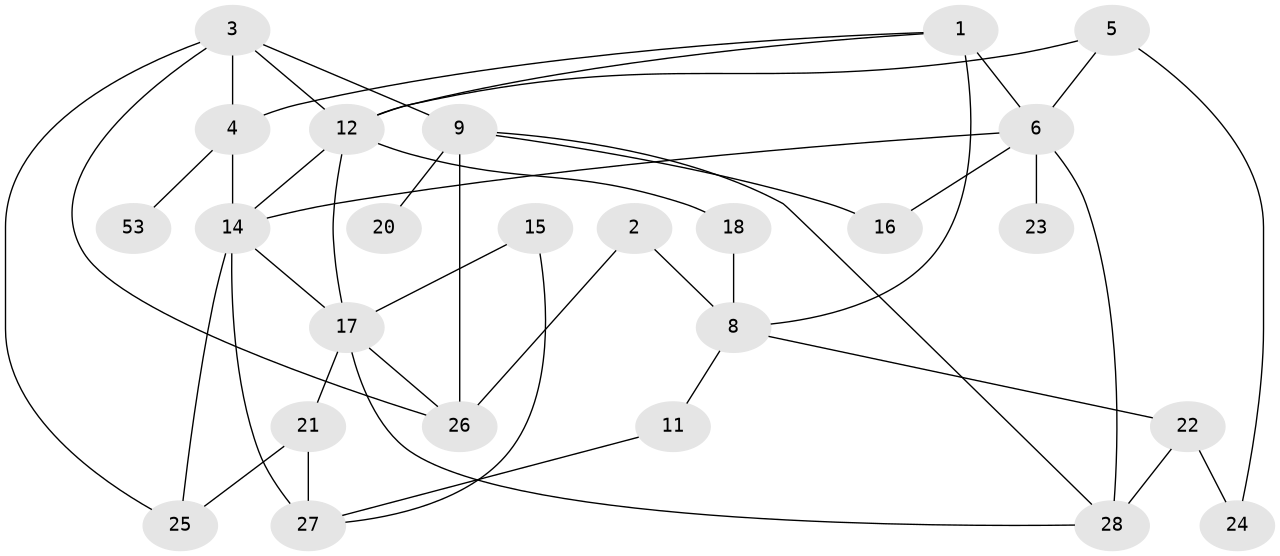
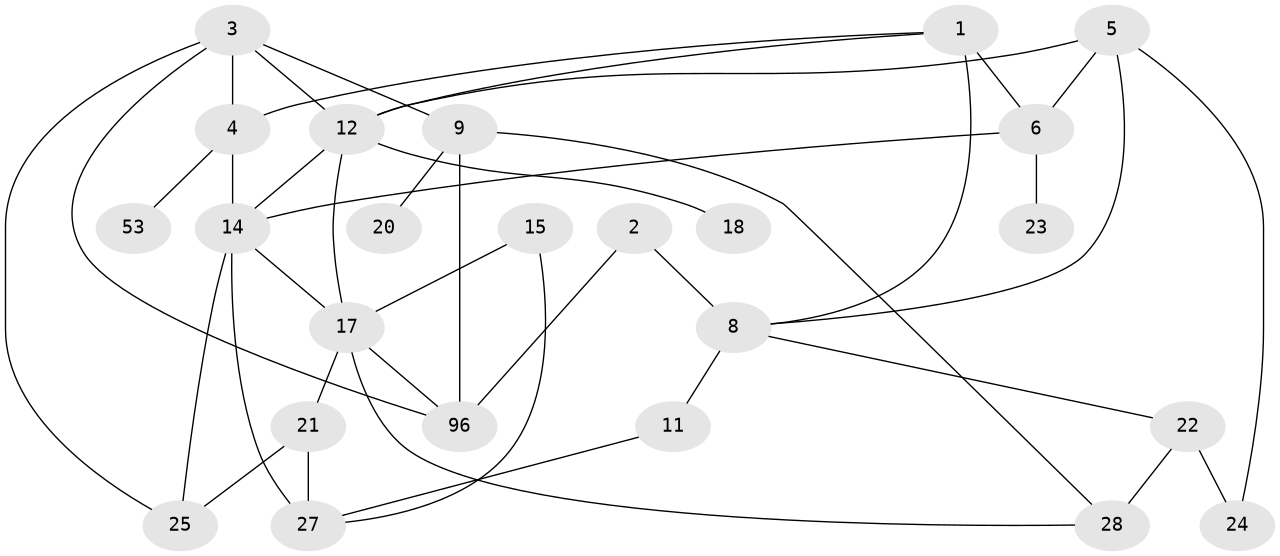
(885, 228) -> none
(734, 278) -> (1034, 281)
(1111, 321) -> none
(460, 427) -> (460, 427)
